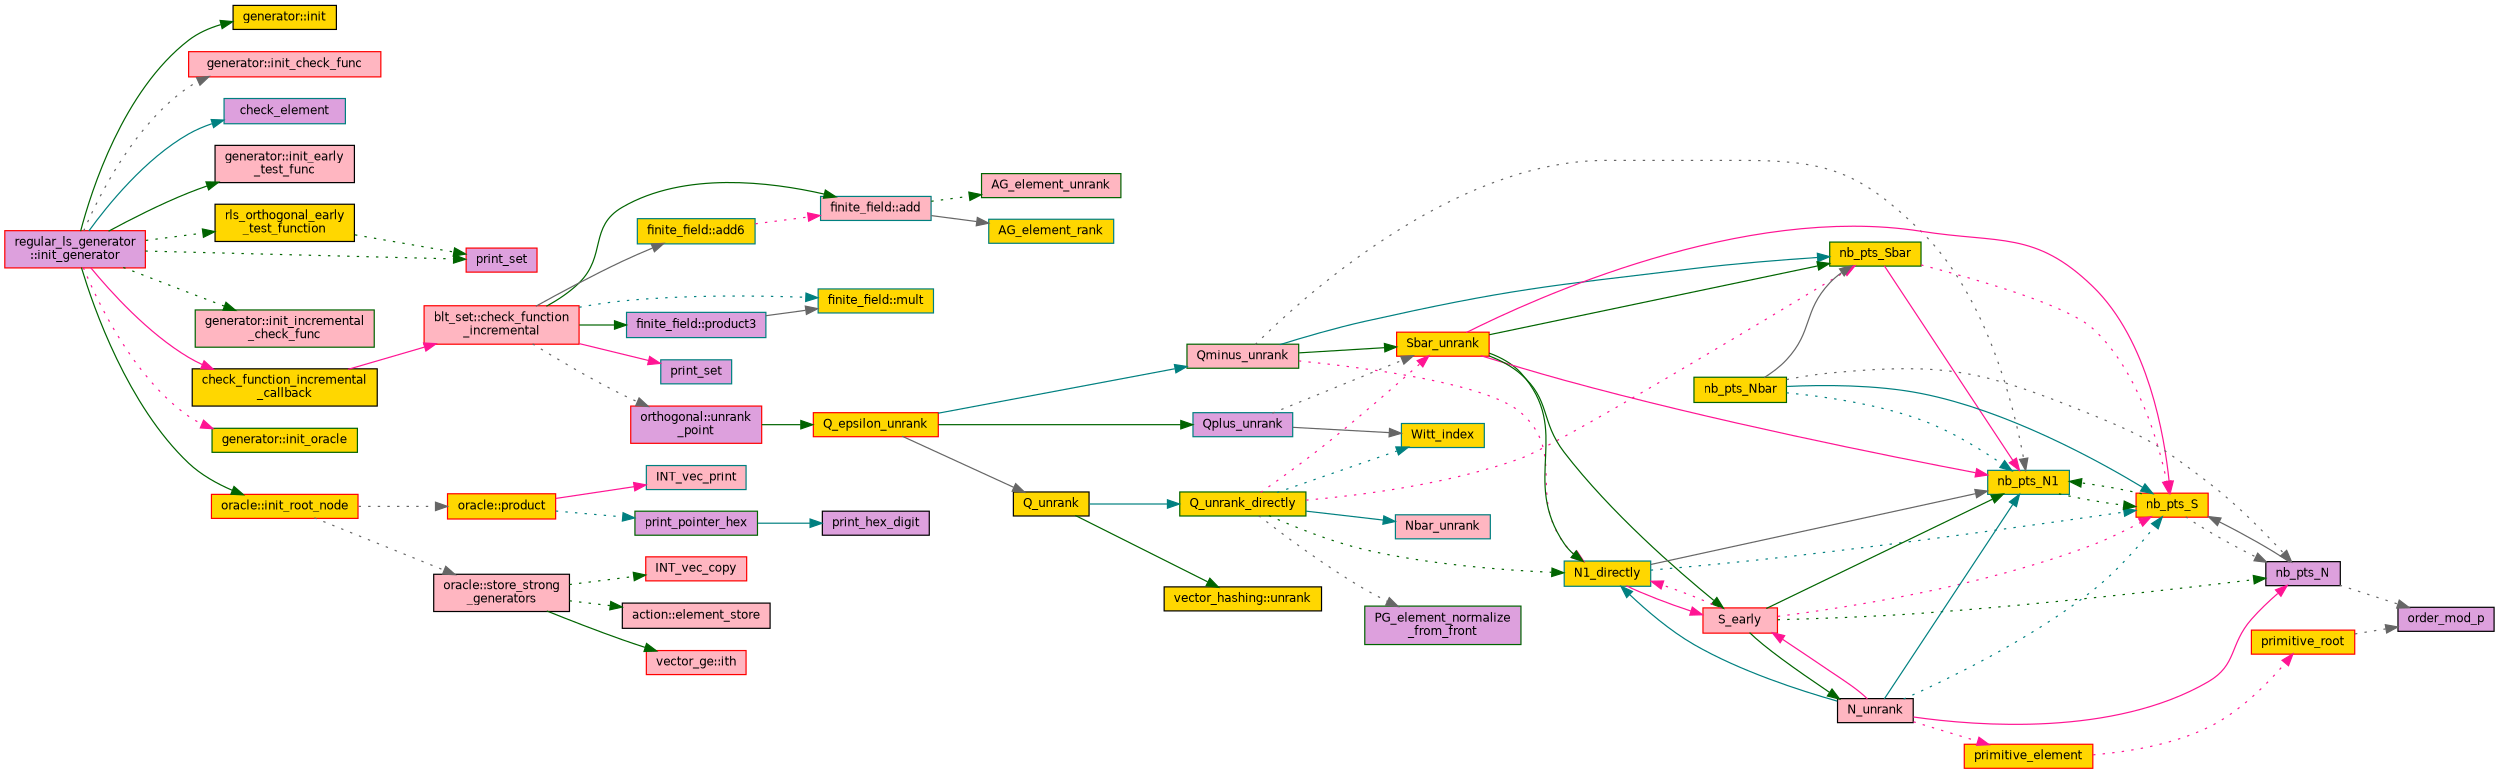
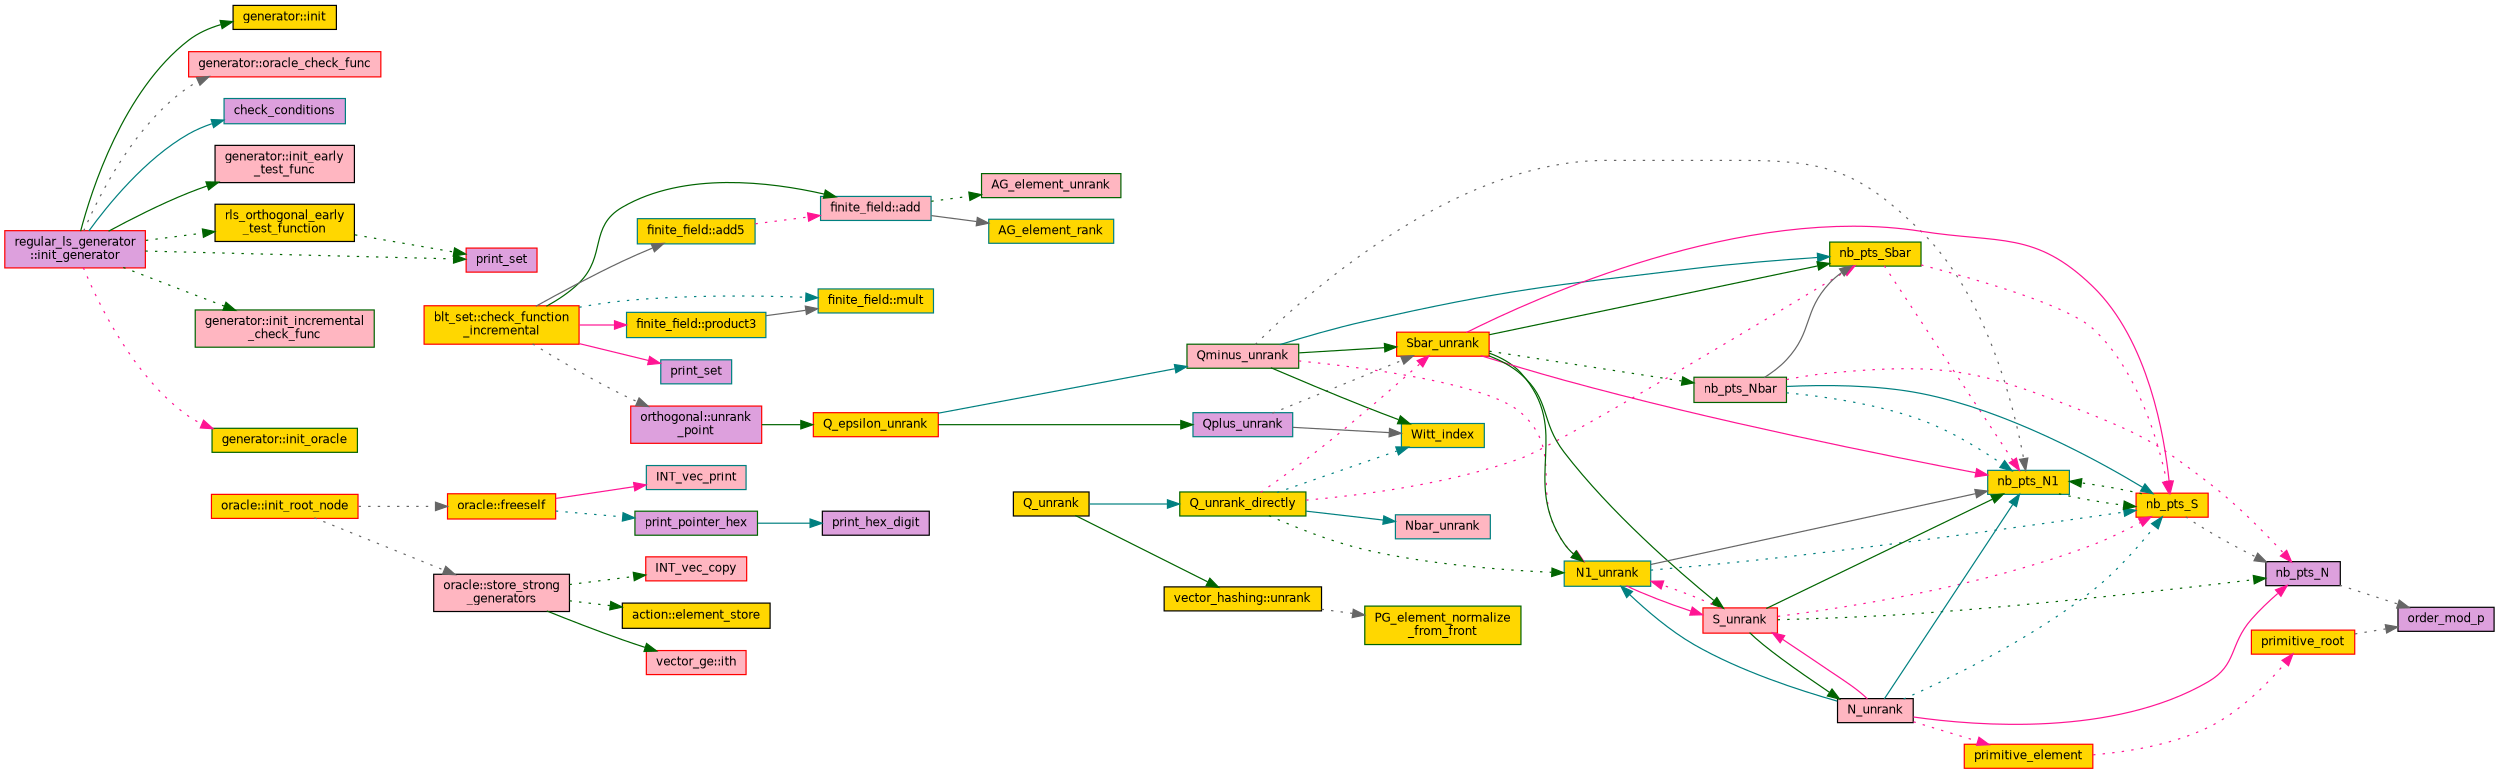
(285, 64) -> (285, 64)
(285, 111) -> (285, 111)
(696, 231) -> (696, 231)
(502, 325) -> (502, 325)
(597, 325) -> (597, 325)
(696, 325) -> (696, 325)
(1949, 363) -> (1949, 363)
none -> (1586, 366)
(285, 387) -> none
(1740, 390) -> (1740, 390)
(136, 394) -> none
none -> (1338, 396)
(2057, 401) -> (2057, 401)
(958, 462) -> none
(502, 506) -> (502, 506)
(2255, 541) -> none
(1321, 561) -> (1337, 611)
(1607, 574) -> (1607, 574)
(696, 616) -> (696, 616)
(1740, 621) -> (1740, 621)
(1443, 625) -> (1443, 625)
